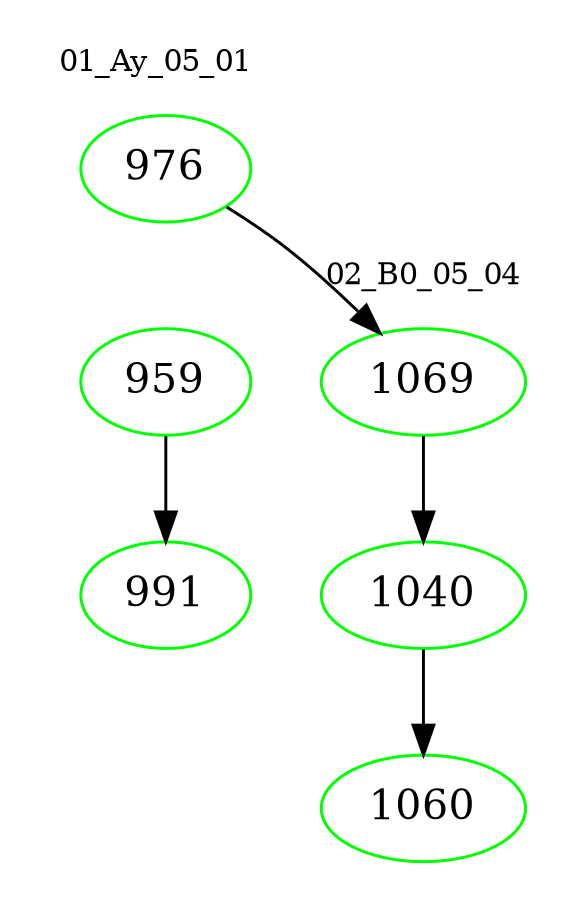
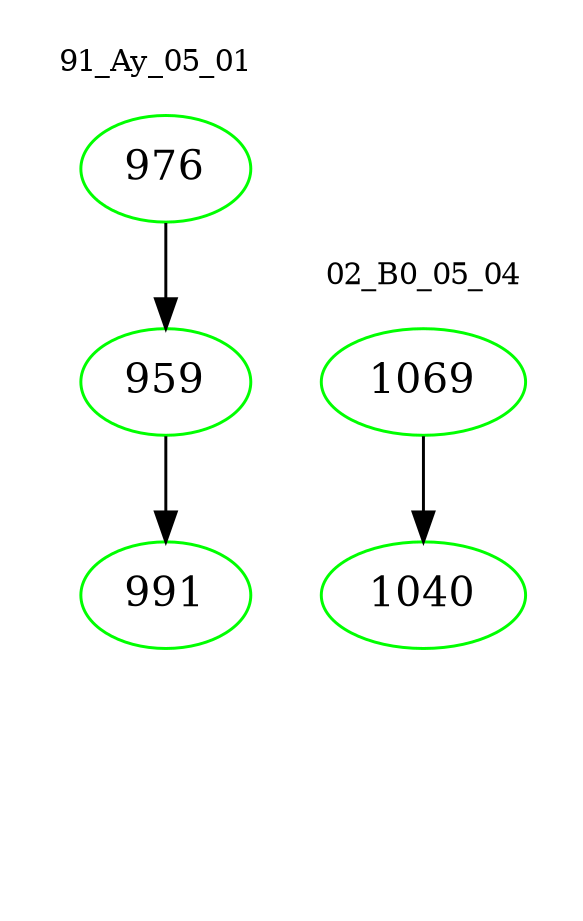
(155, 64) -> (155, 64)
(318, 274) -> (166, 261)
(423, 808) -> none
